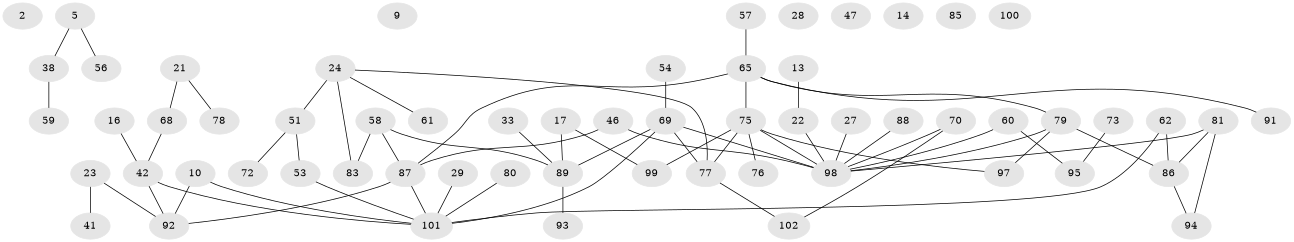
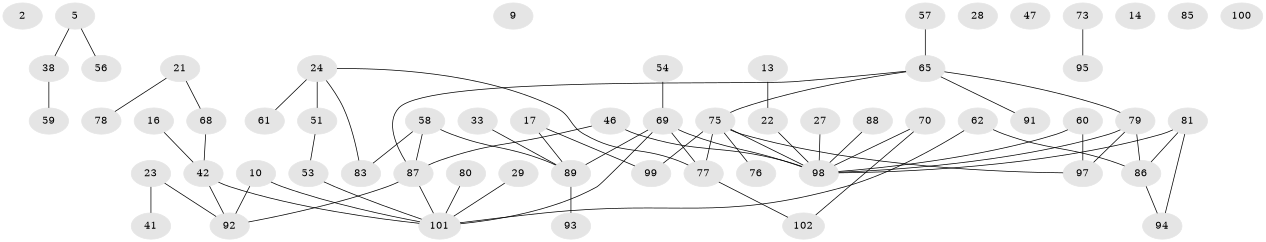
(1042, 147) -> (1083, 147)
(248, 174) -> none
